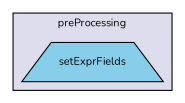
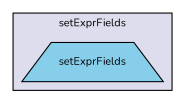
(93, 23) -> (93, 23)
